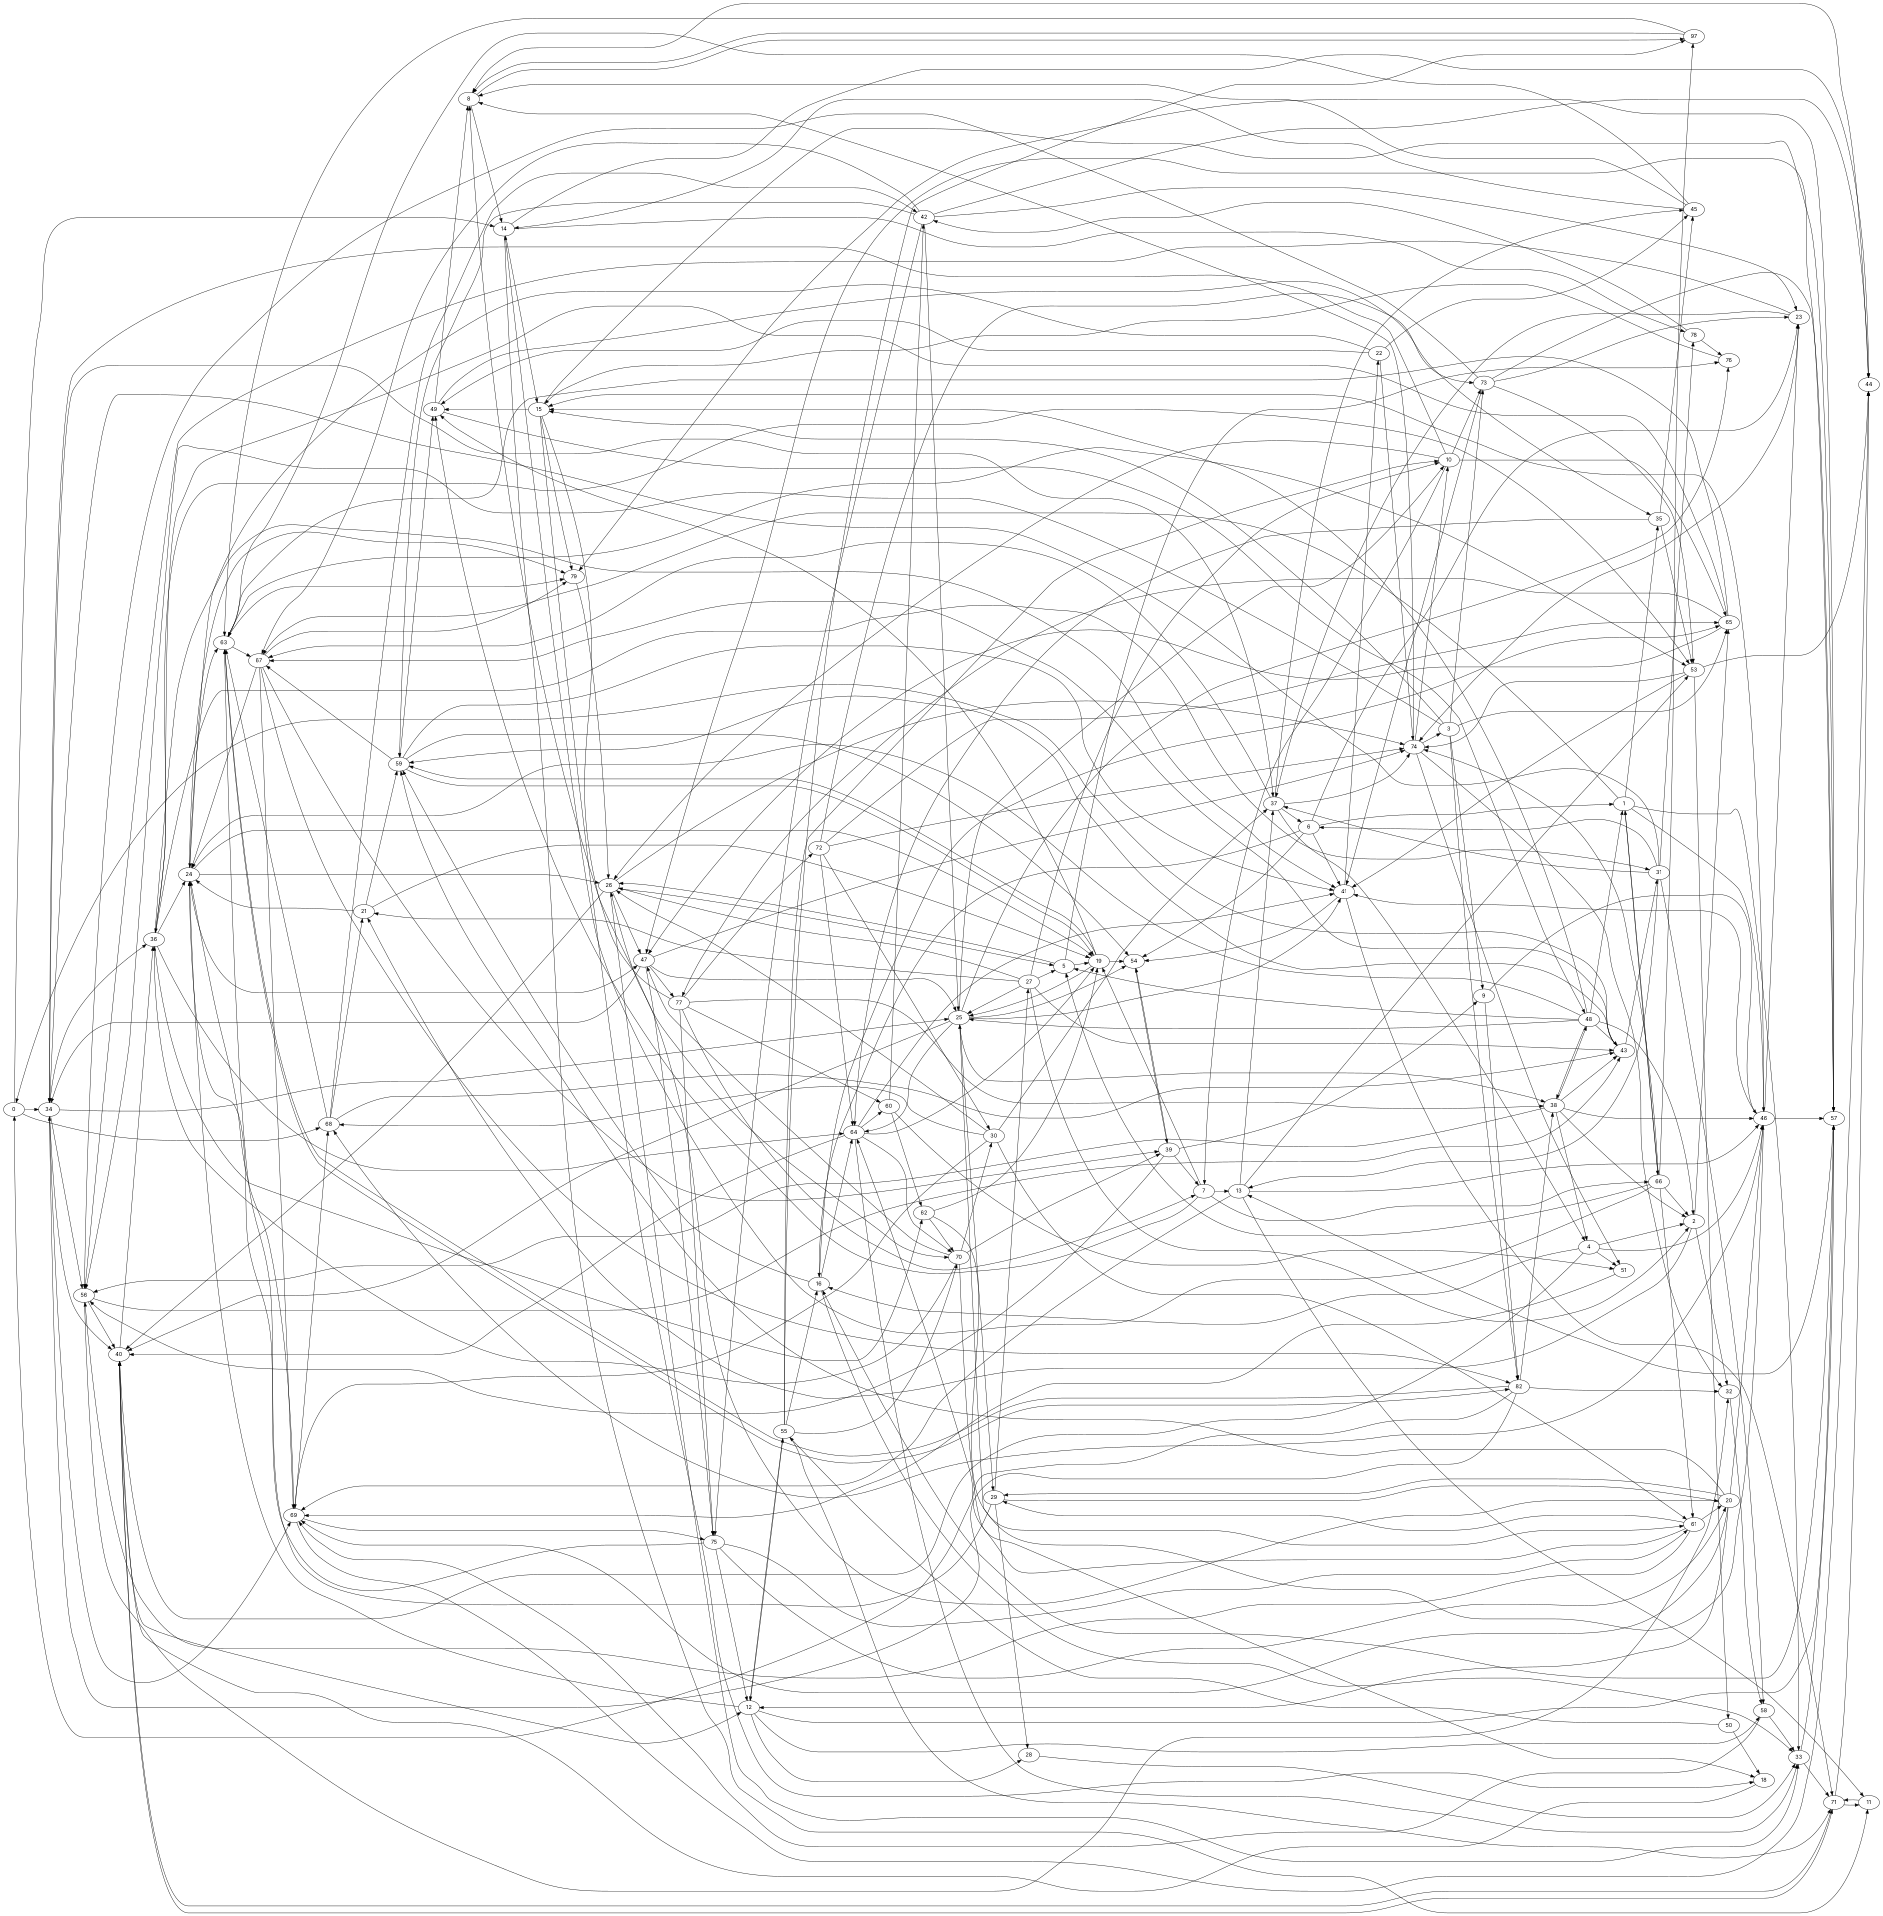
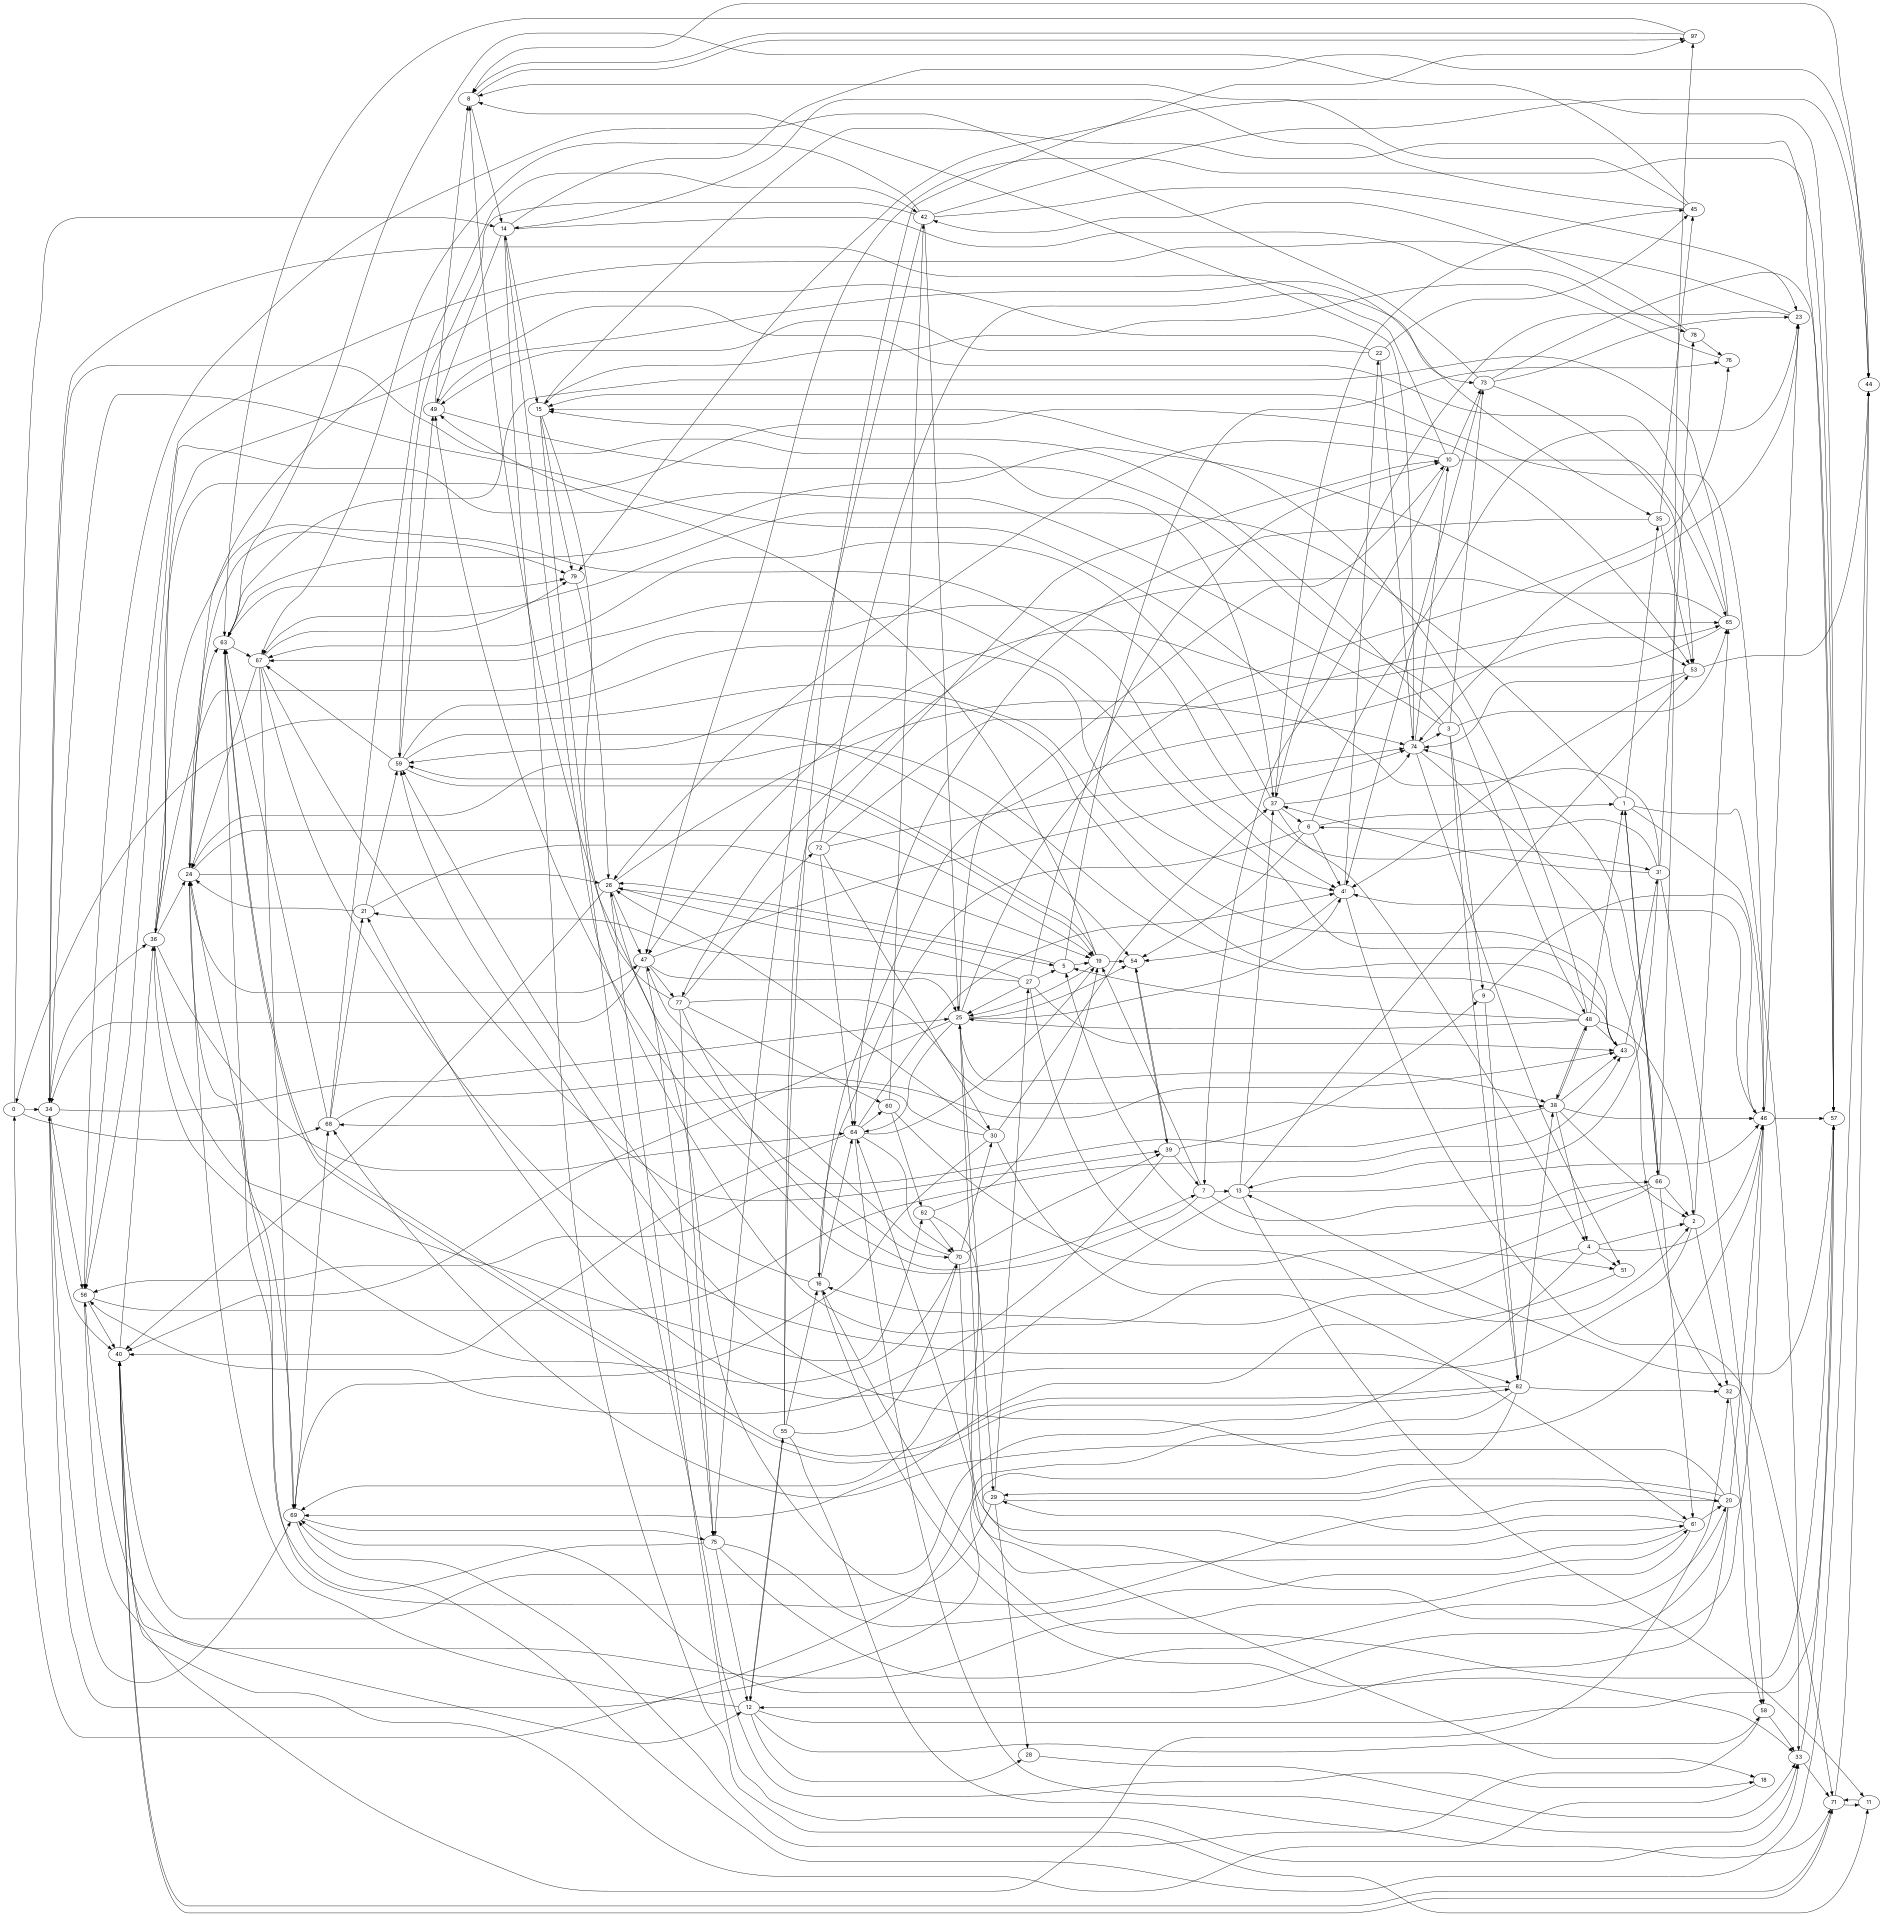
(488, 410) -> (469, 317)
(1729, 1726) -> none
